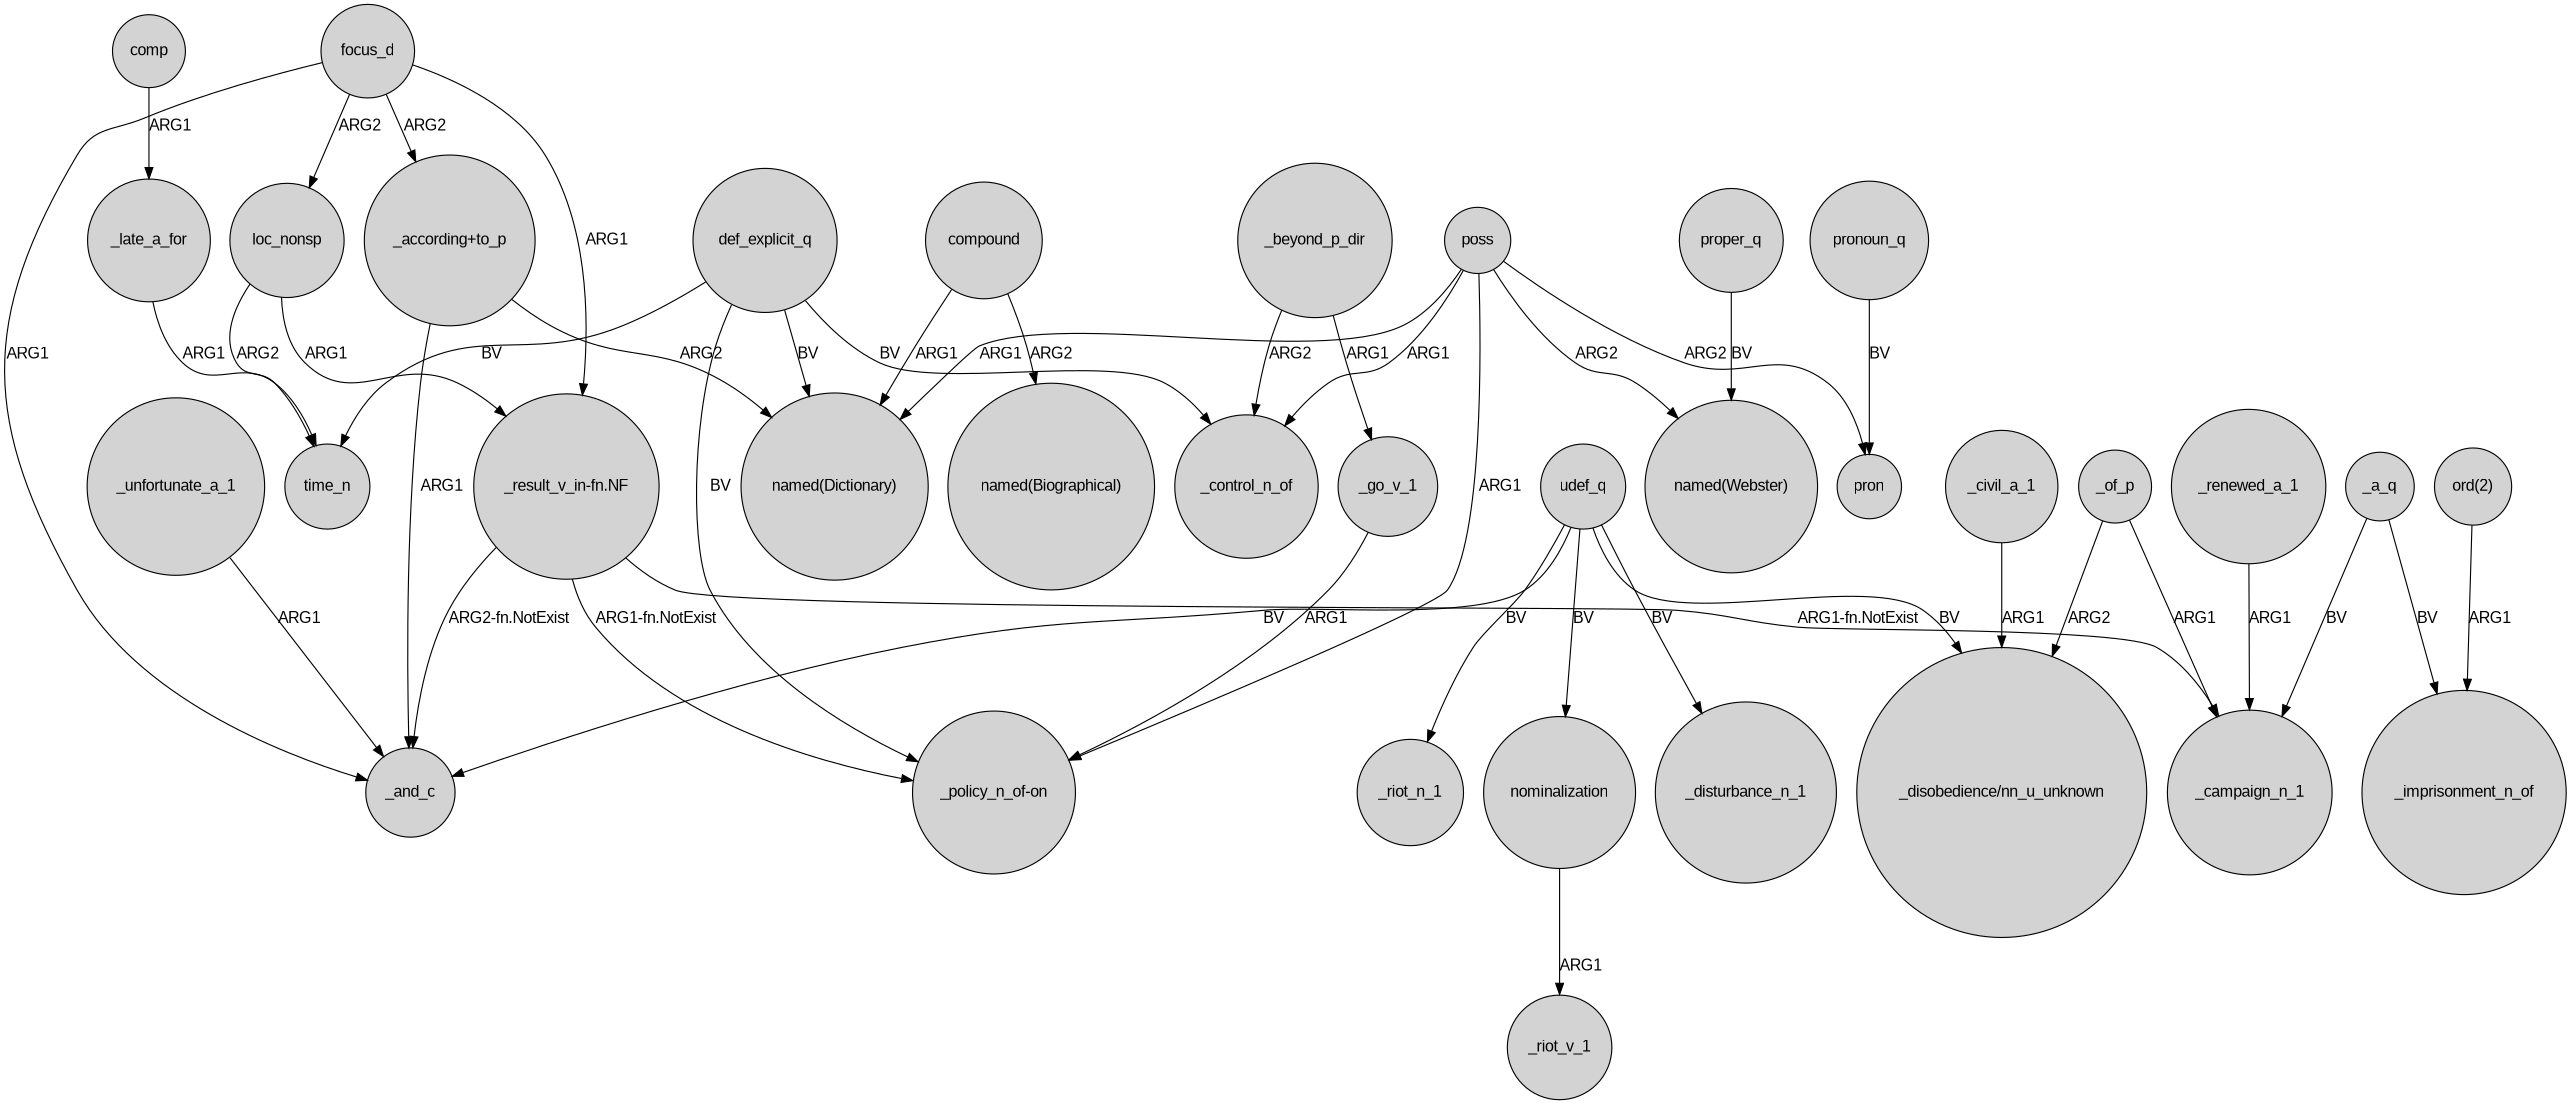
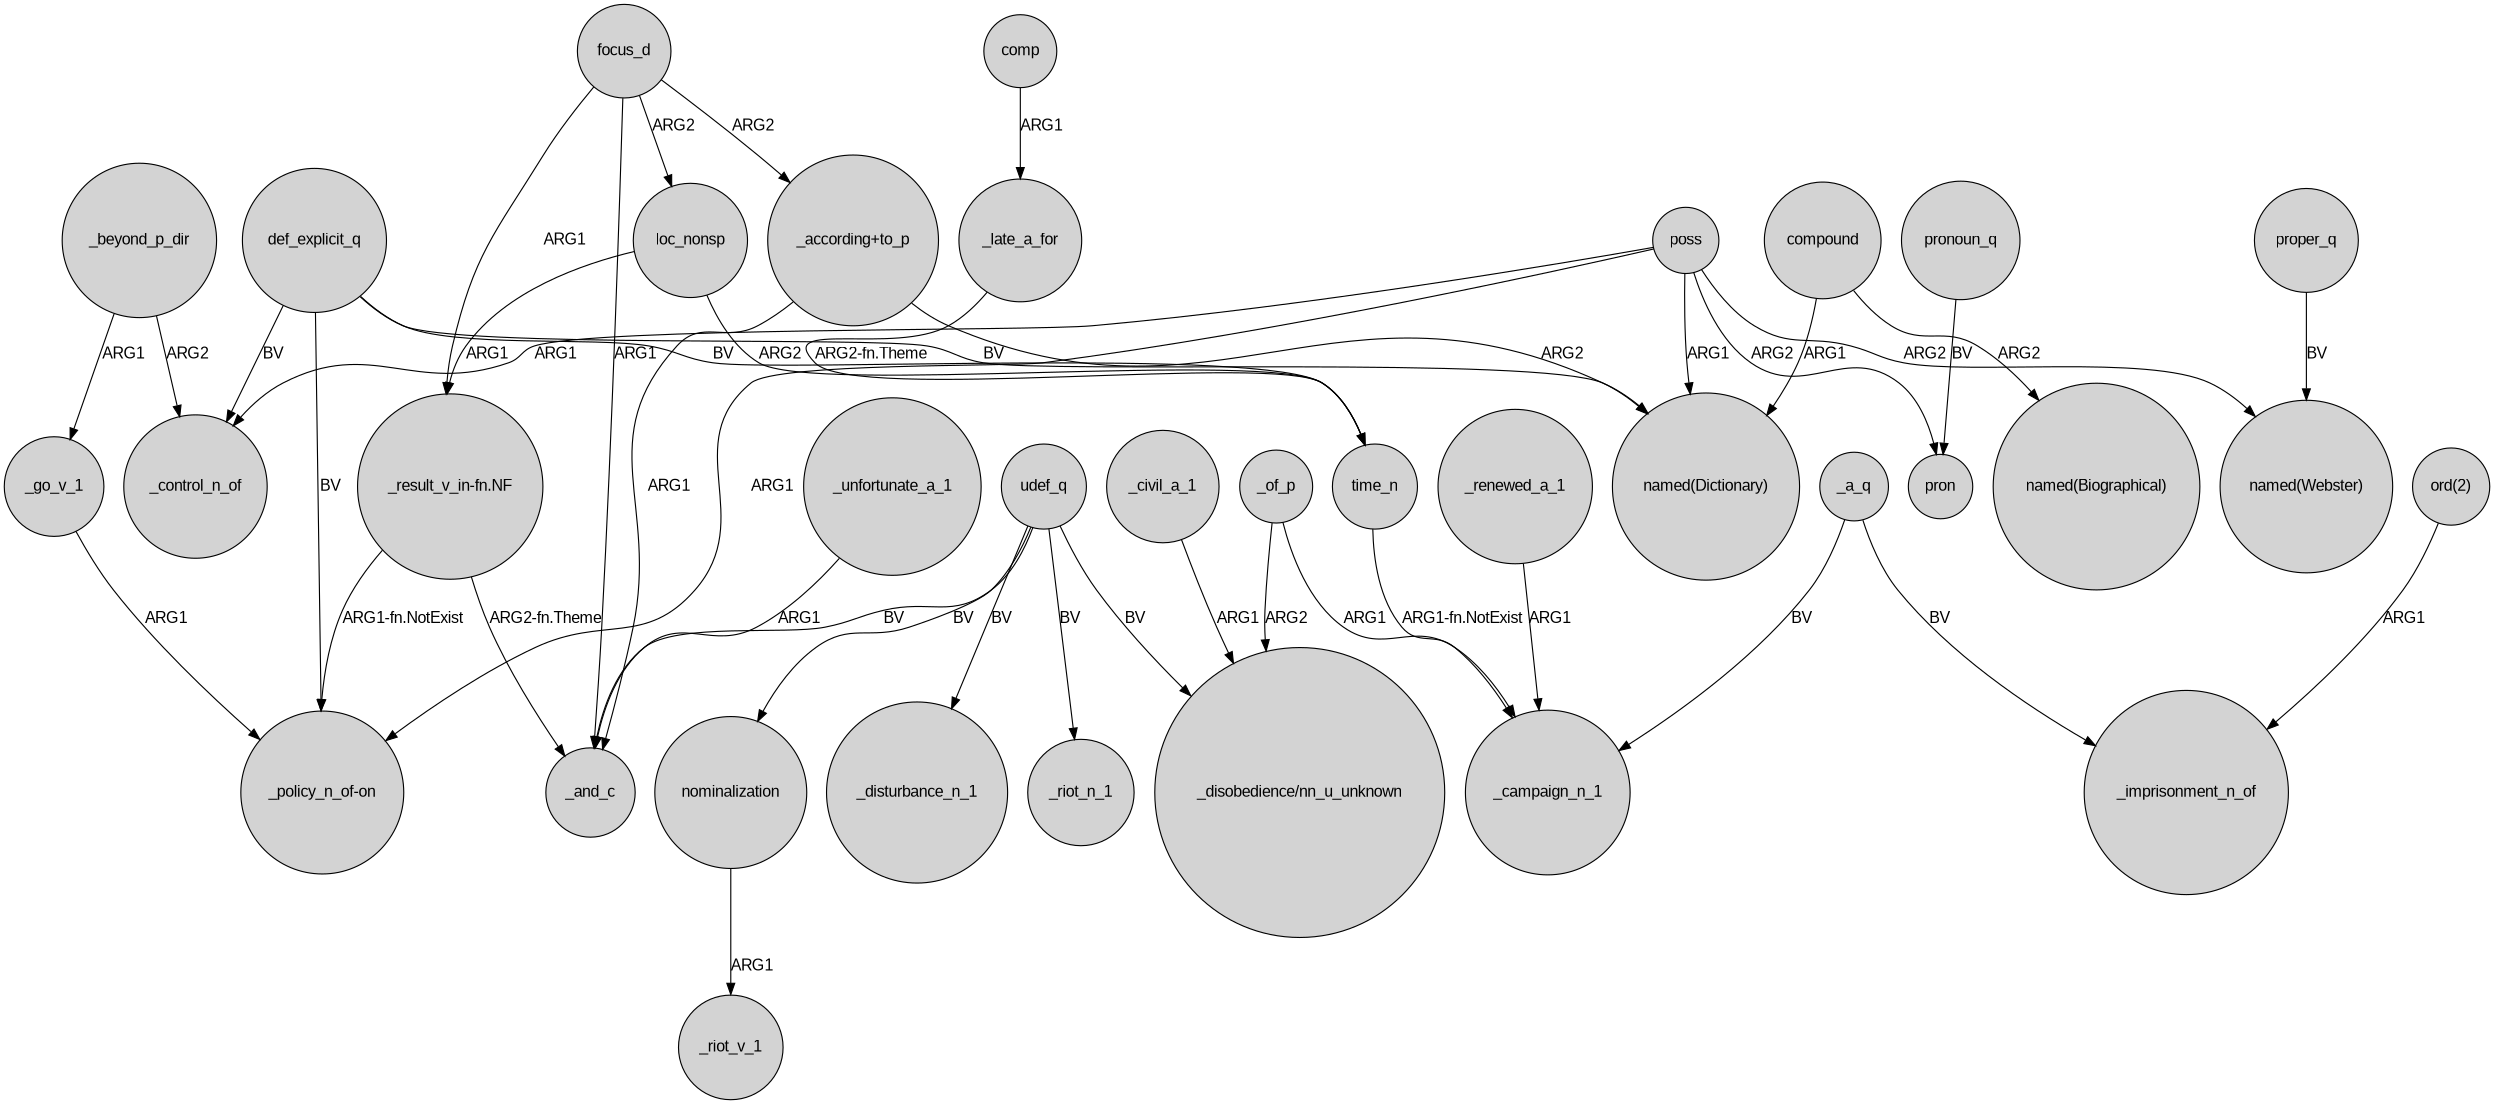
(204, 354) -> (871, 354)
(1550, 609) -> (1401, 626)
(509, 619) -> (546, 619)
